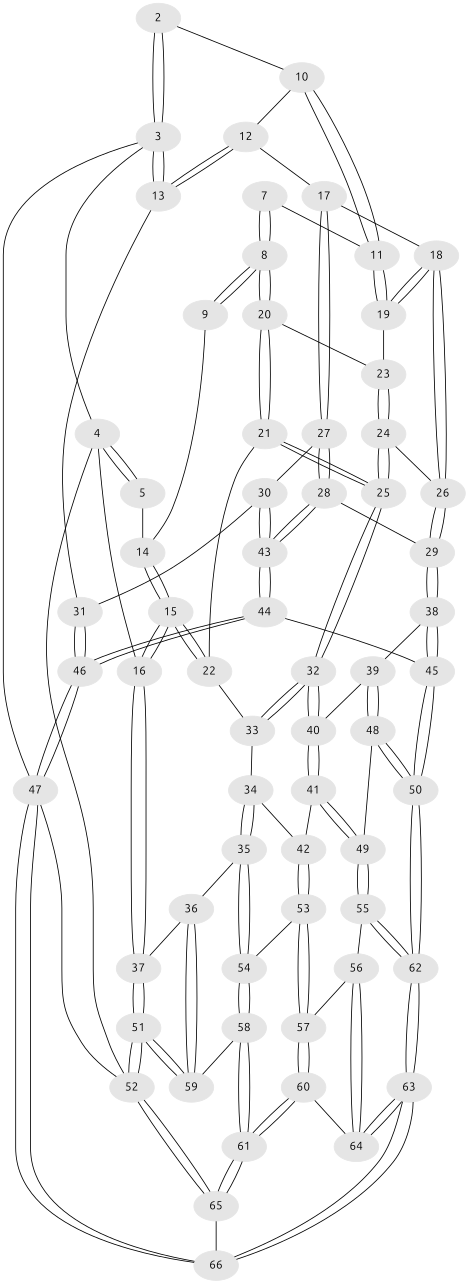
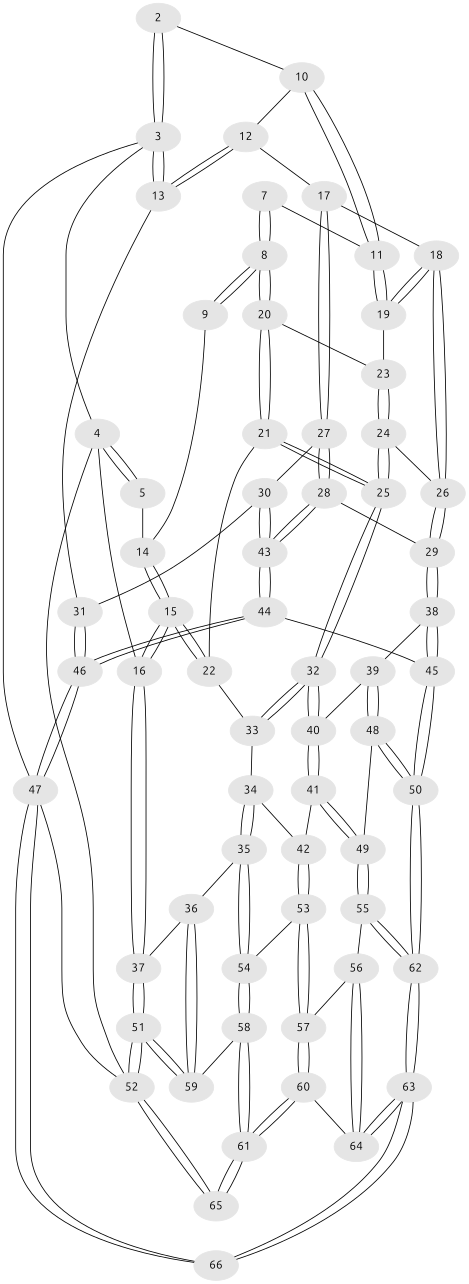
(216, 1236) -> none
